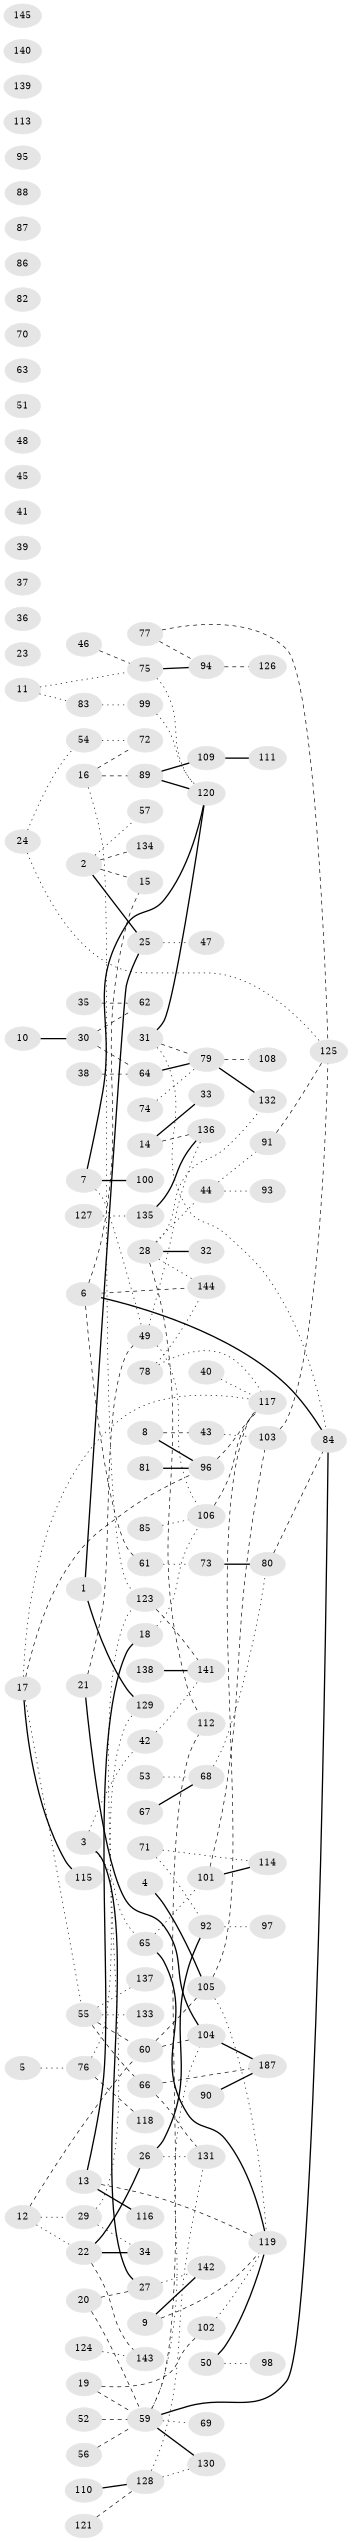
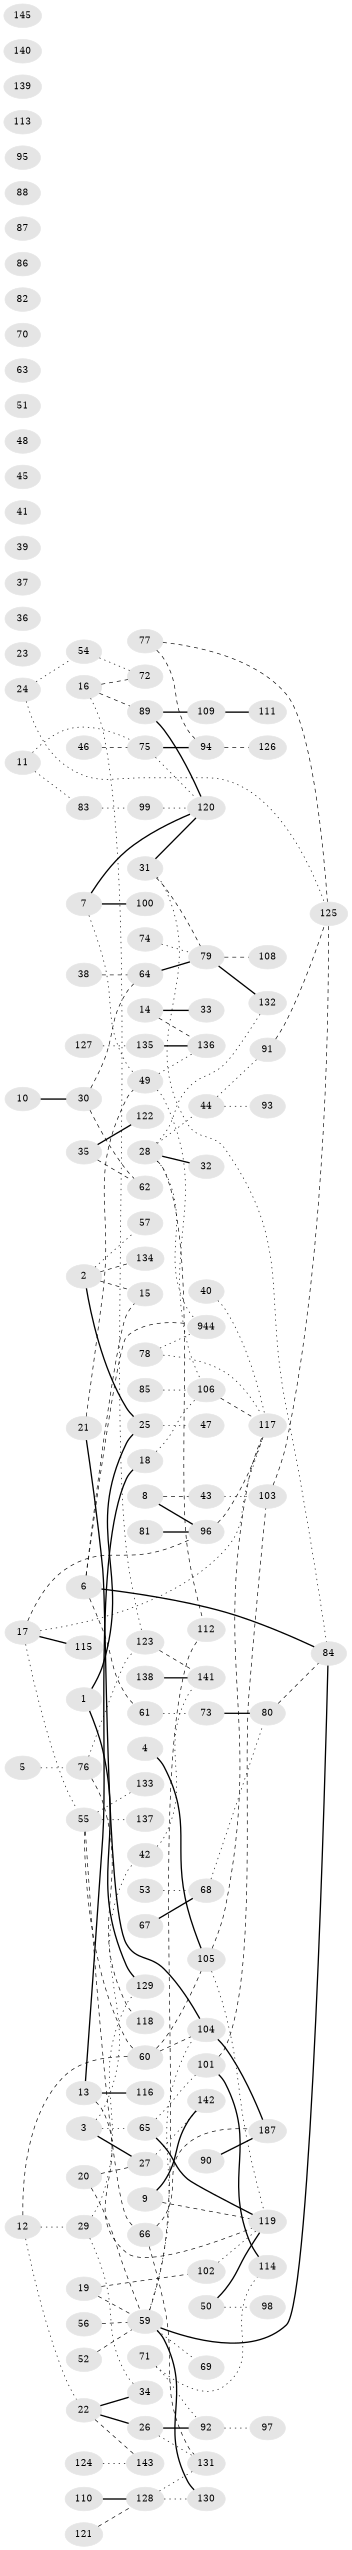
none -> (145, 1117)
(206, 1287) -> (206, 1327)
